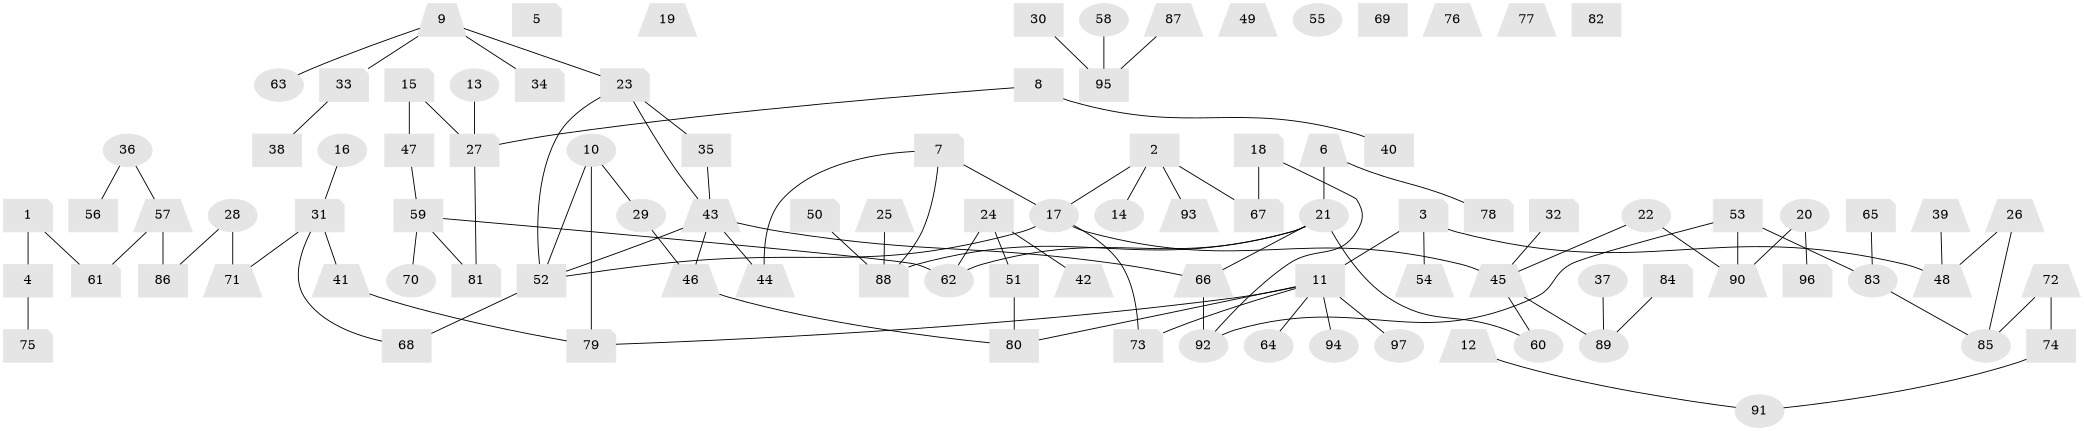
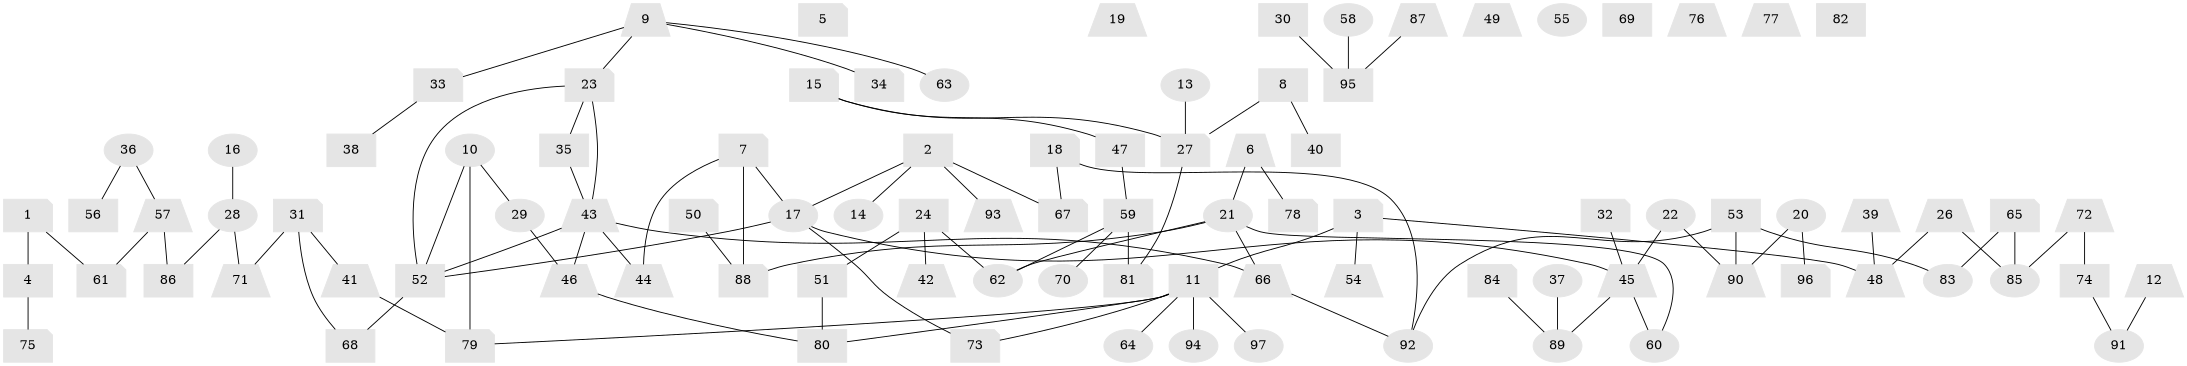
(331, 183) -> (233, 183)
(885, 216) -> none
(1929, 313) -> (2015, 248)
